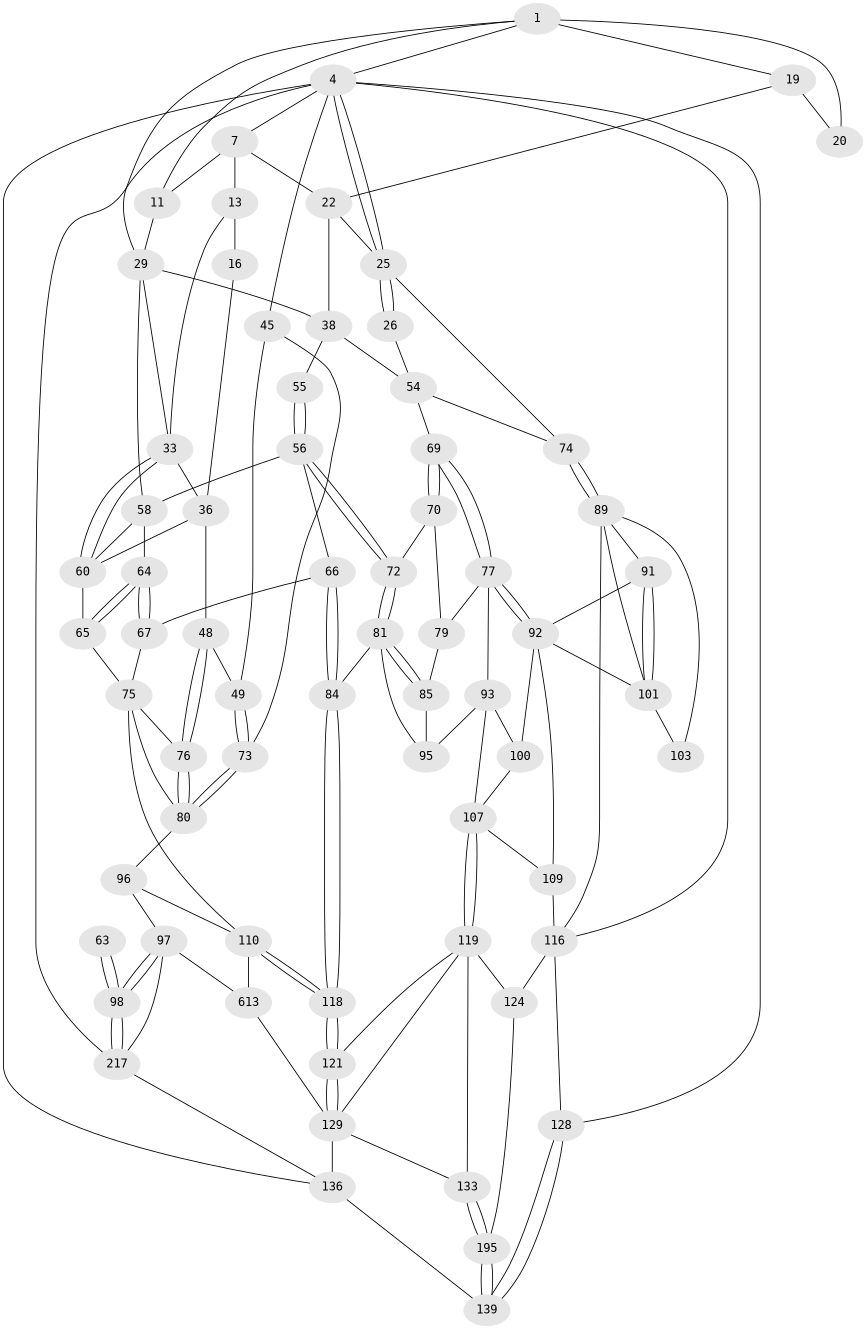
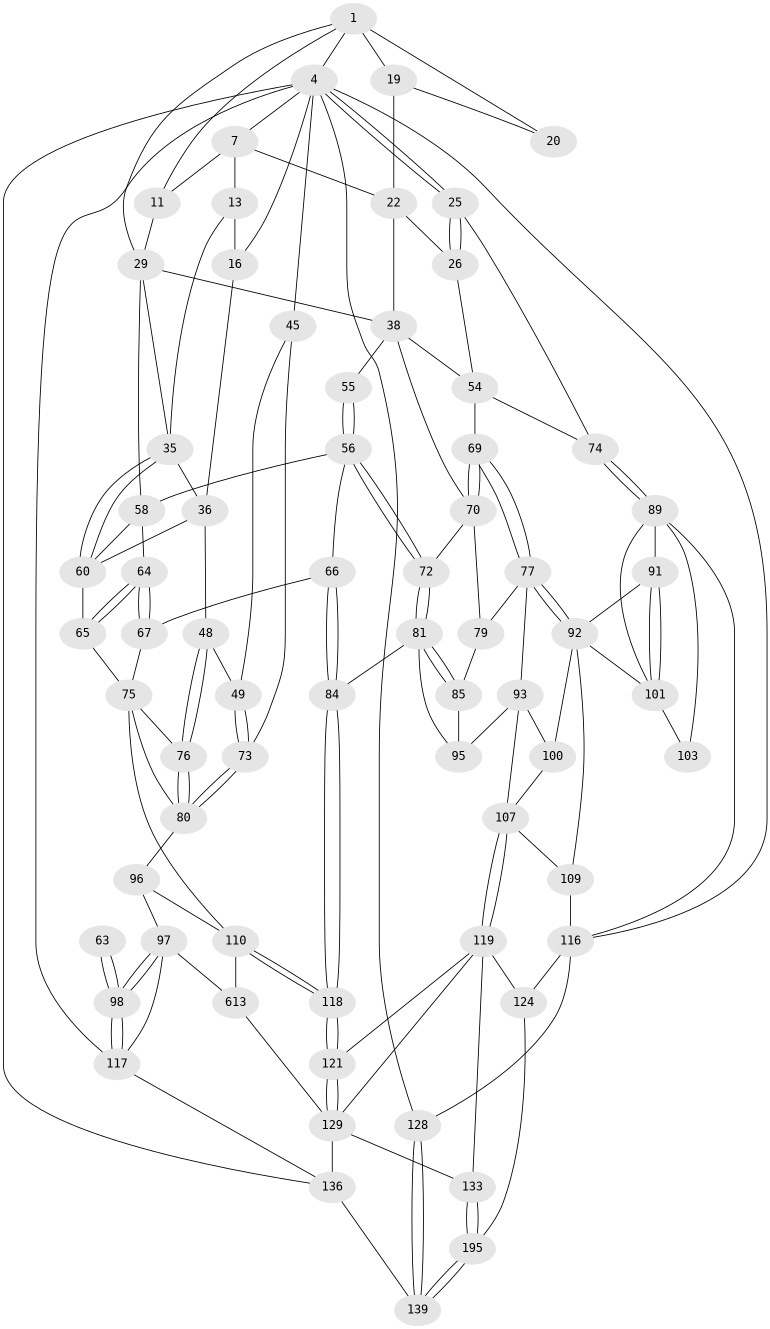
none -> (284, 176)
(356, 234) -> (424, 234)
none -> (425, 422)
(170, 449) -> (170, 449)
(117, 1064) -> (117, 1064)
